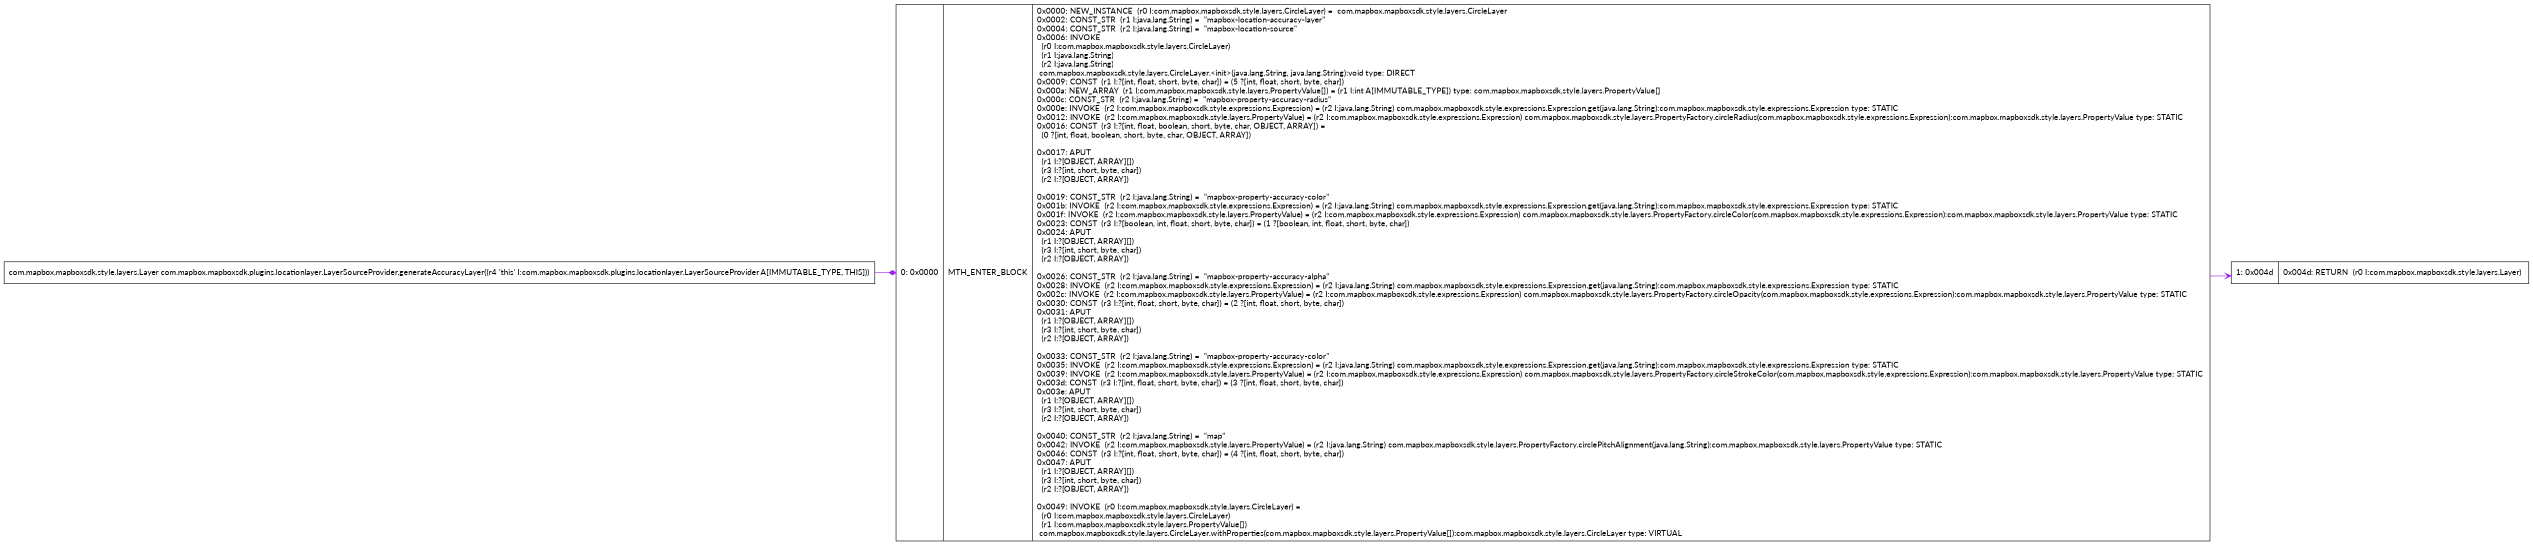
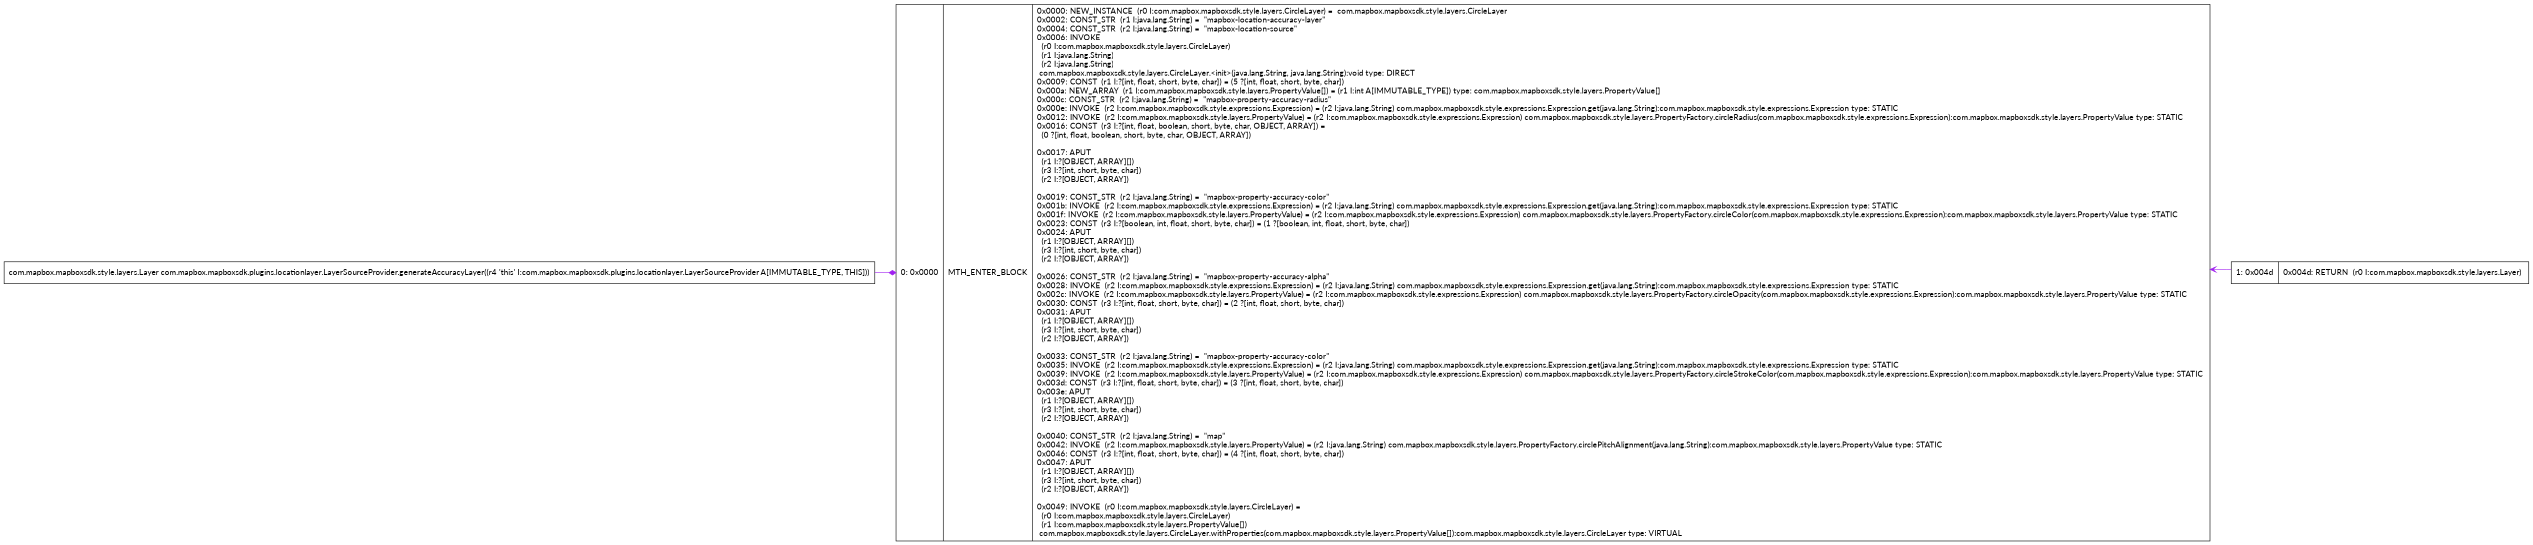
(2218, 276) -> (2224, 270)
